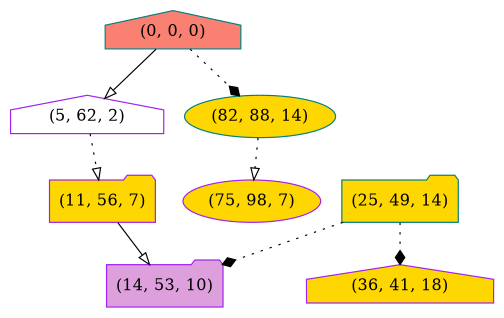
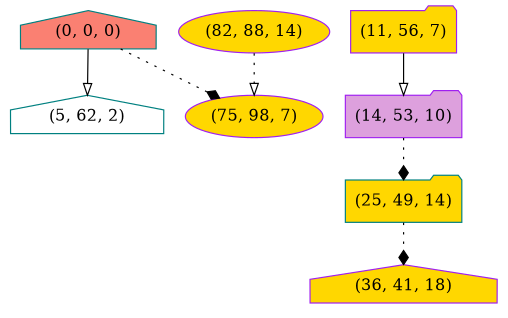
(210, 68) -> (164, 70)
(87, 116) -> (87, 116)
(260, 116) -> (254, 32)
(93, 151) -> none
(289, 241) -> (404, 152)
